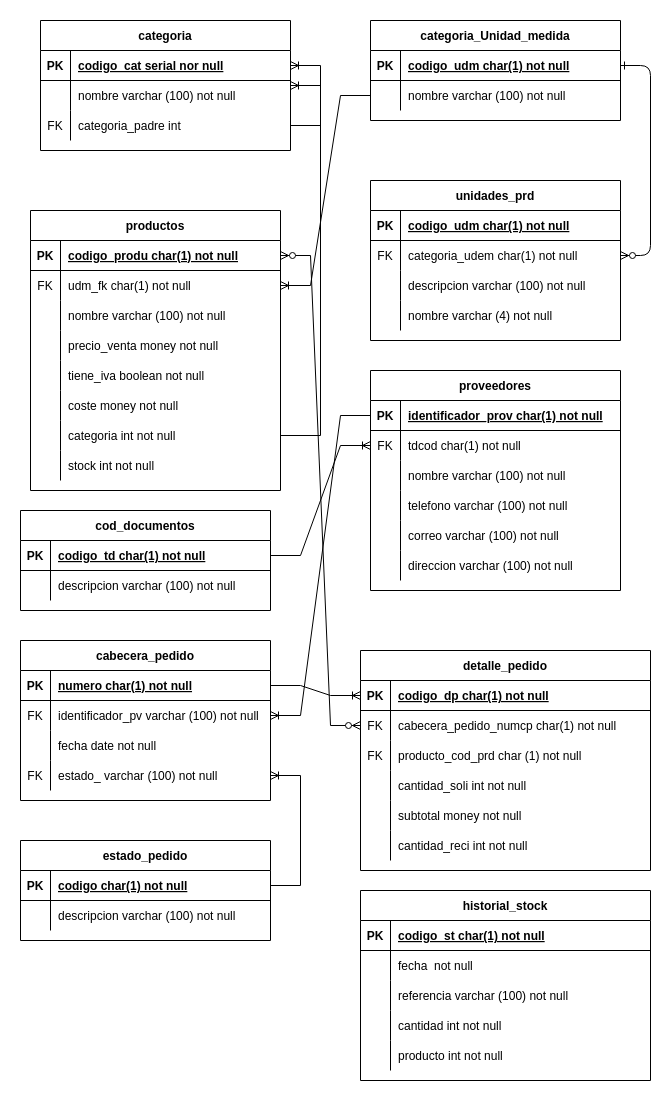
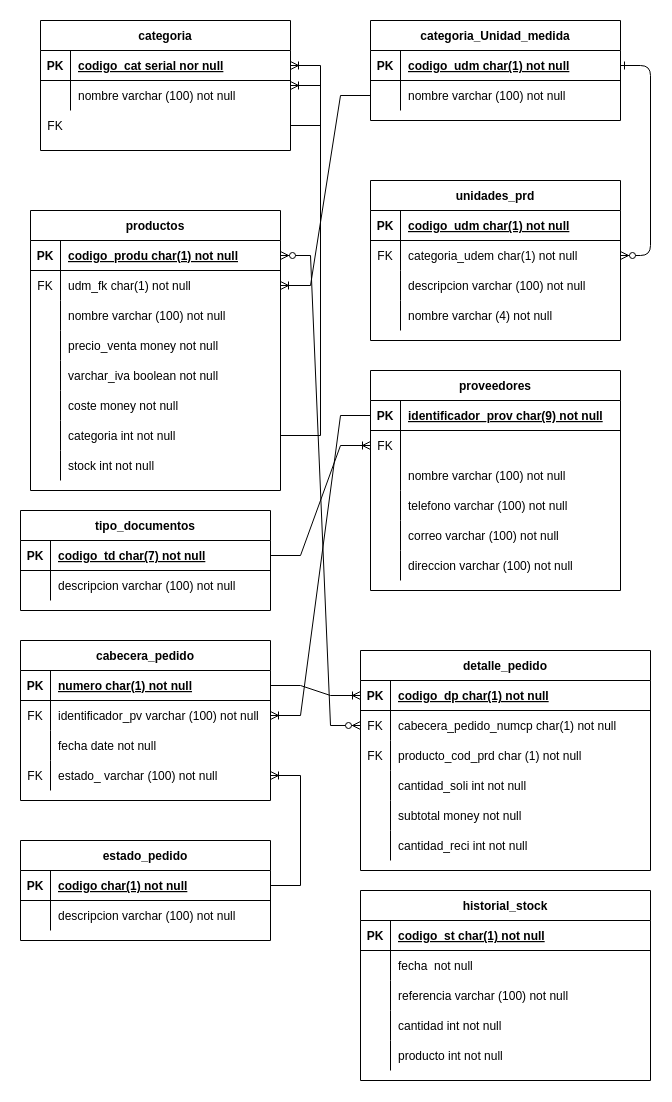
(181, 126) -> none
(143, 376) -> (151, 376)
(513, 416) -> (513, 416)
(511, 446) -> none
(145, 526) -> (145, 526)
(136, 556) -> (136, 556)
